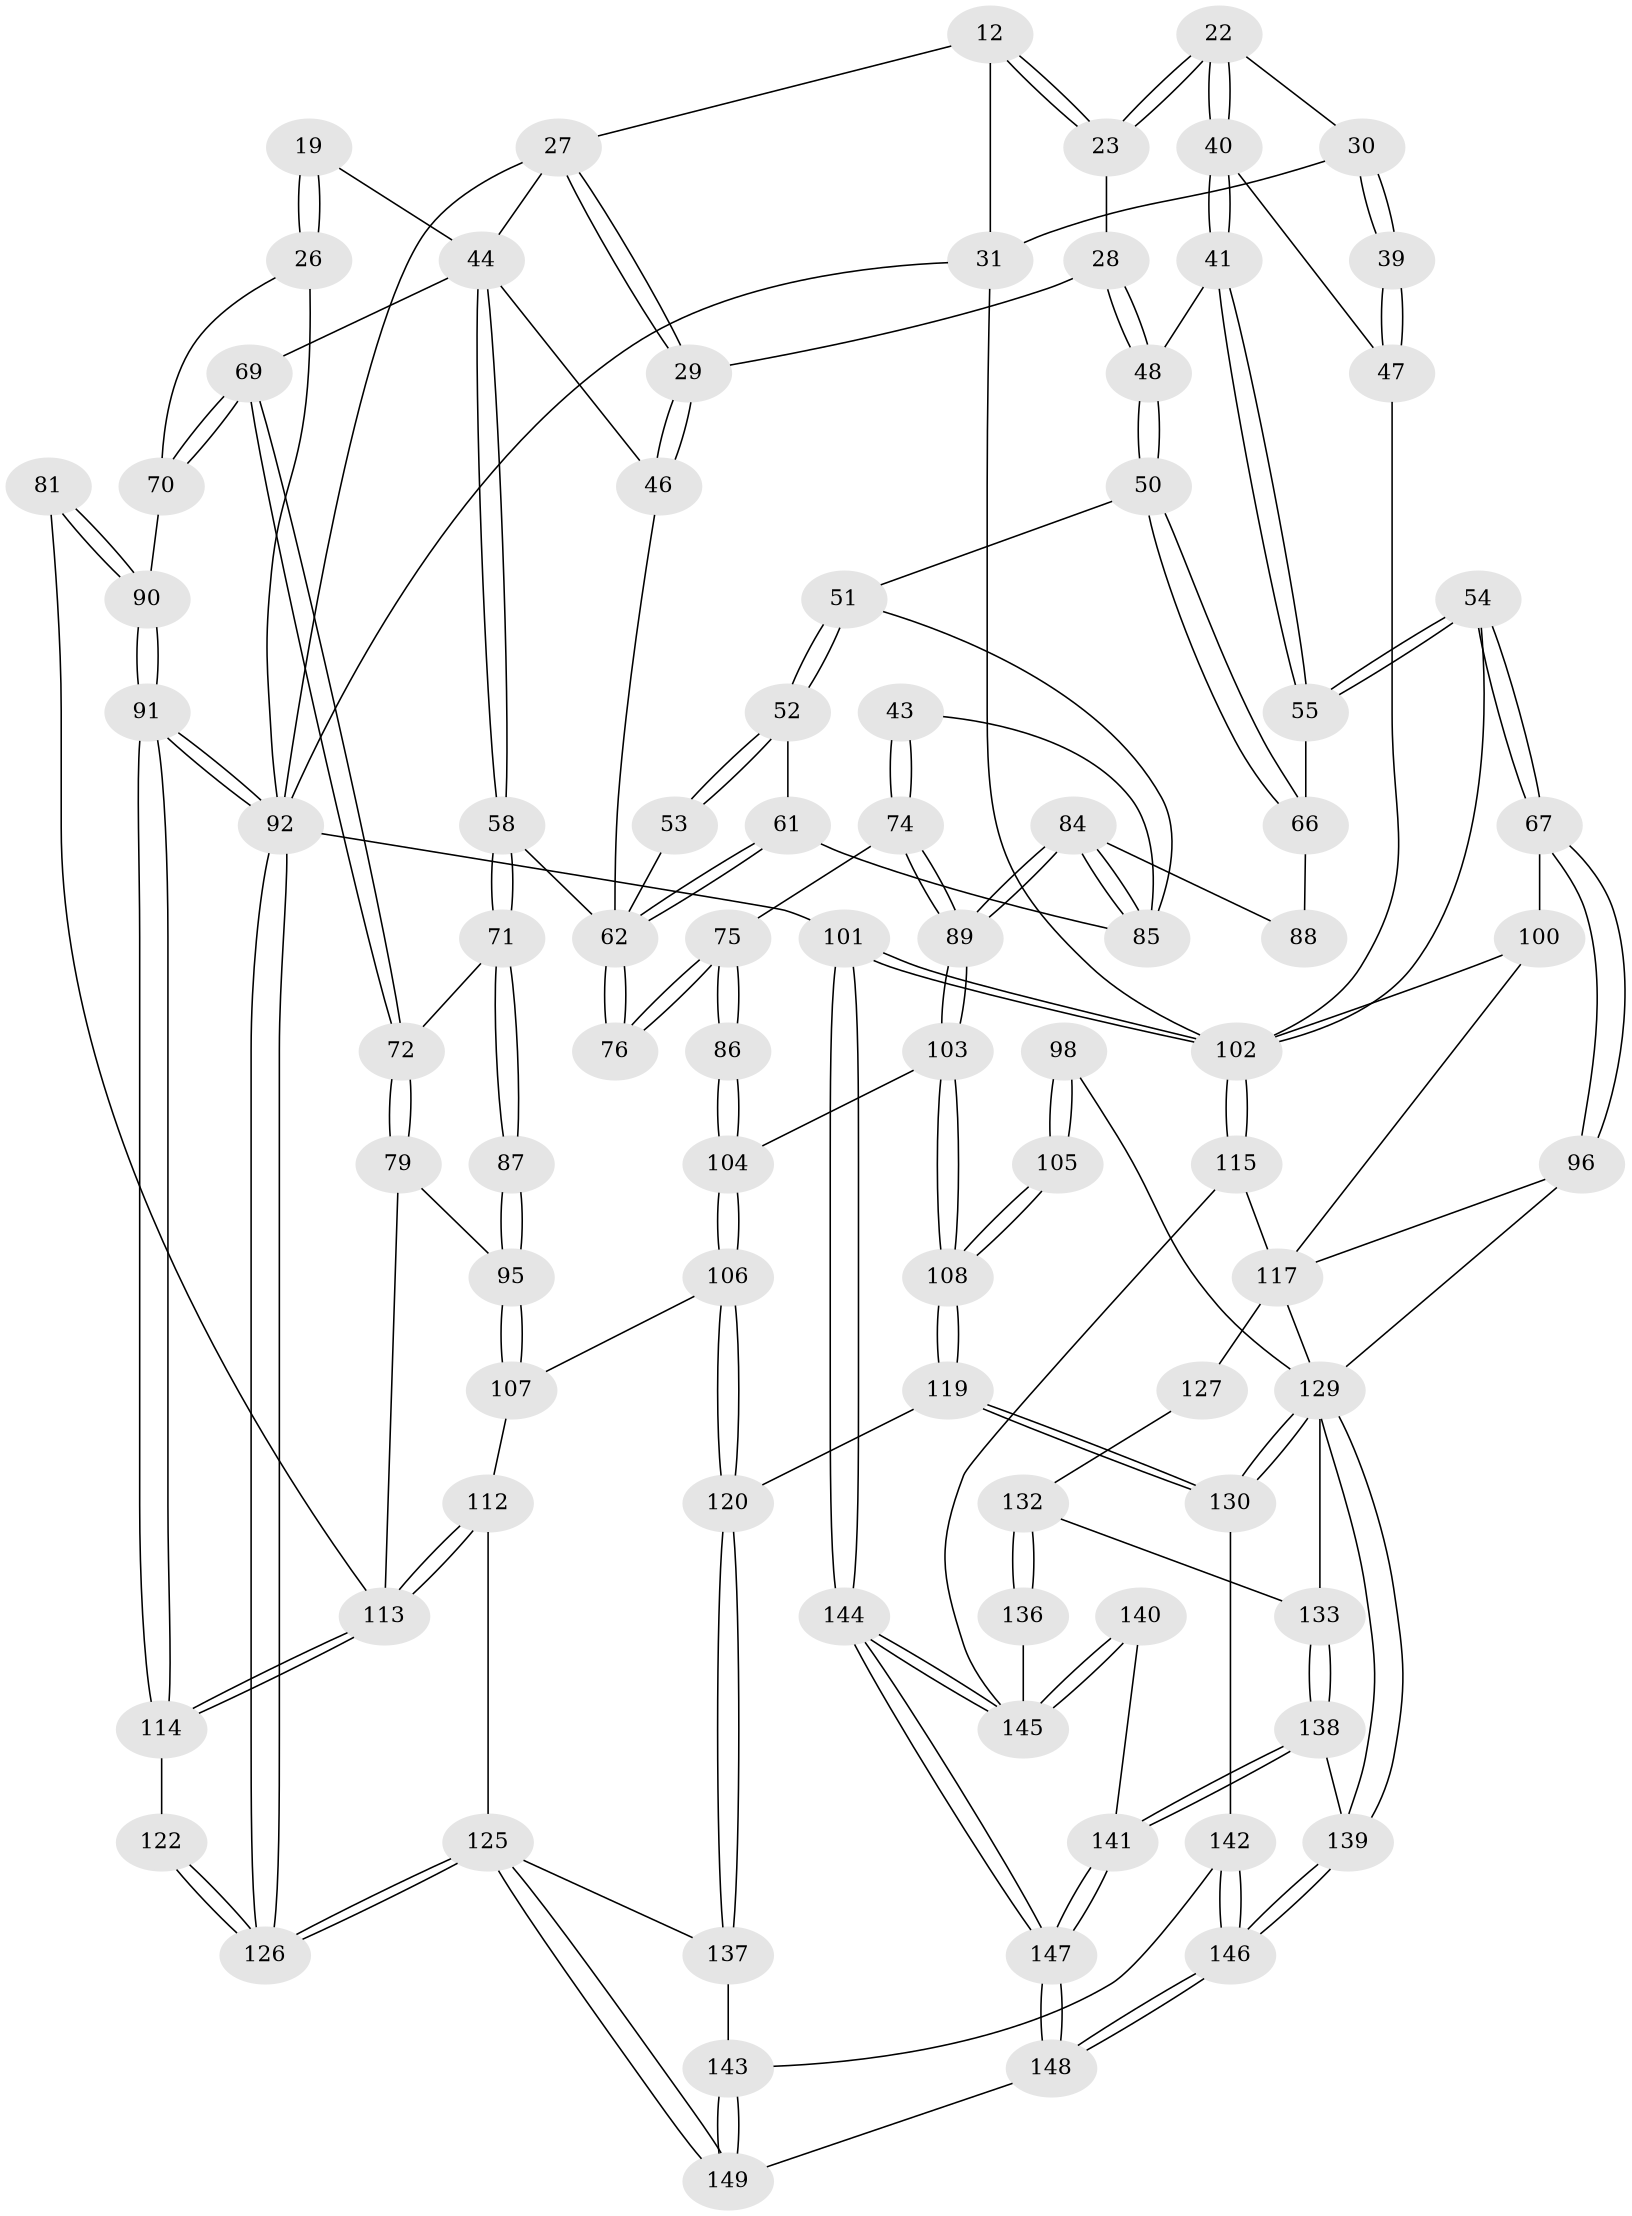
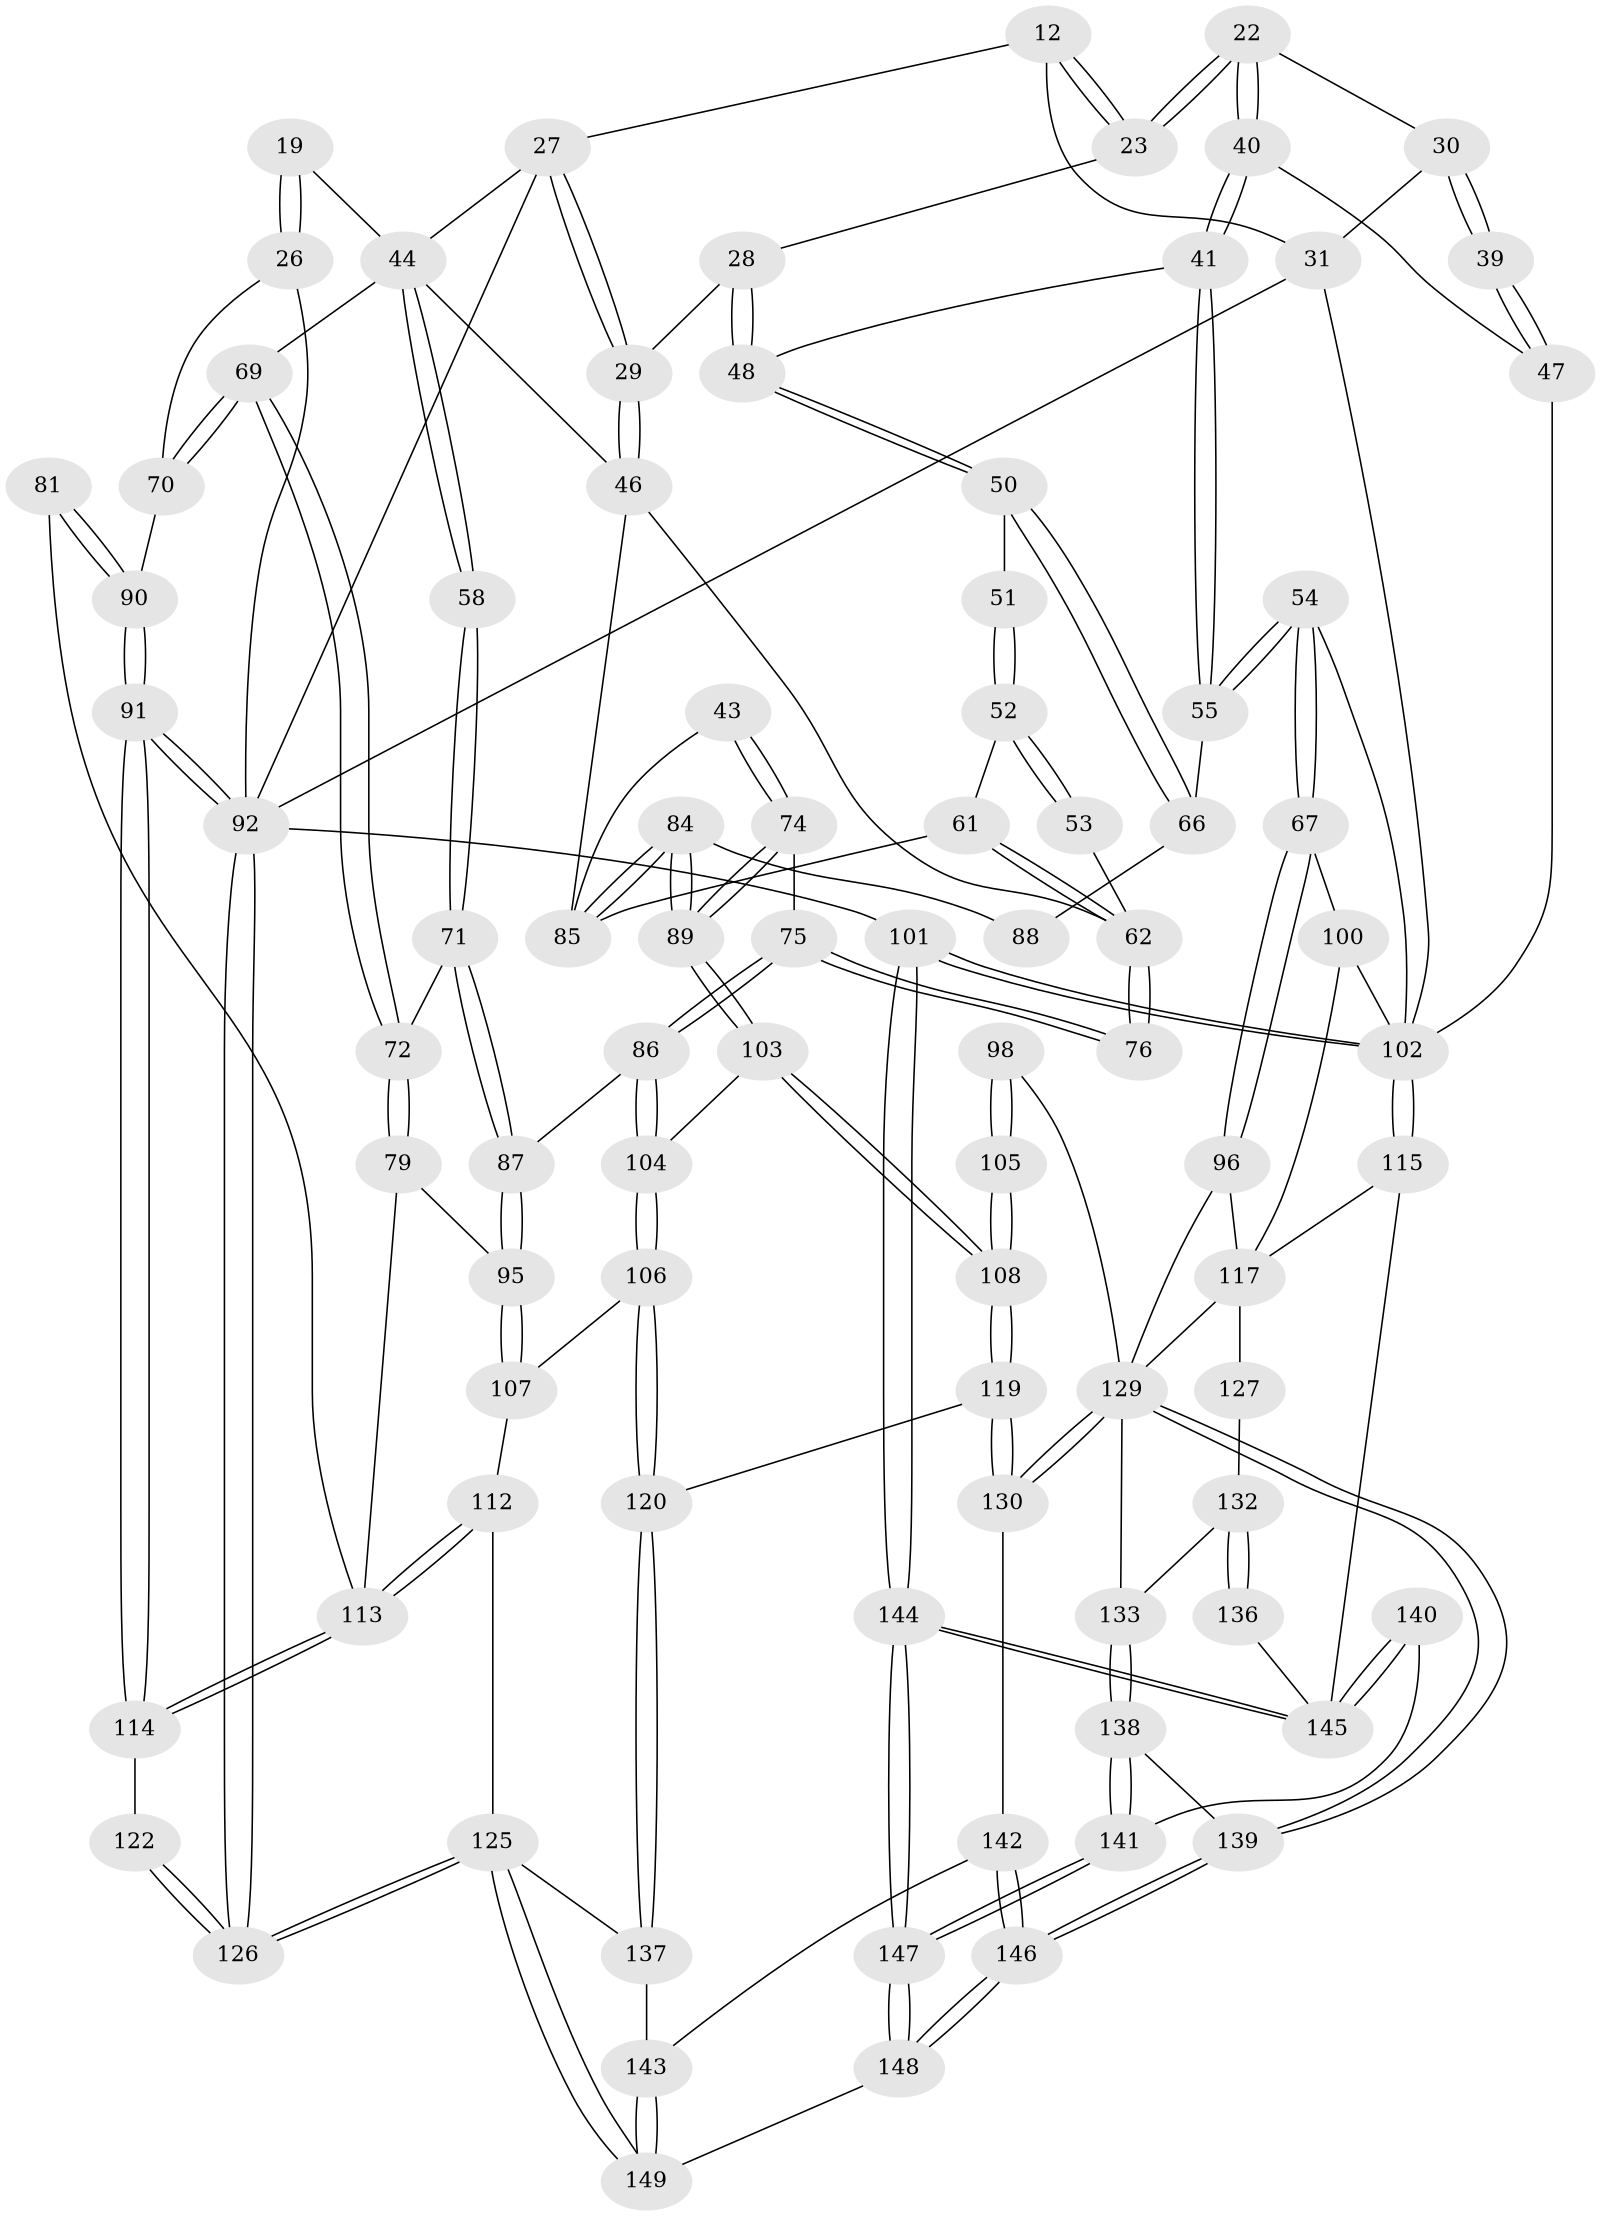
(1087, 714) -> (599, 713)
(559, 882) -> none
none -> (579, 1108)
